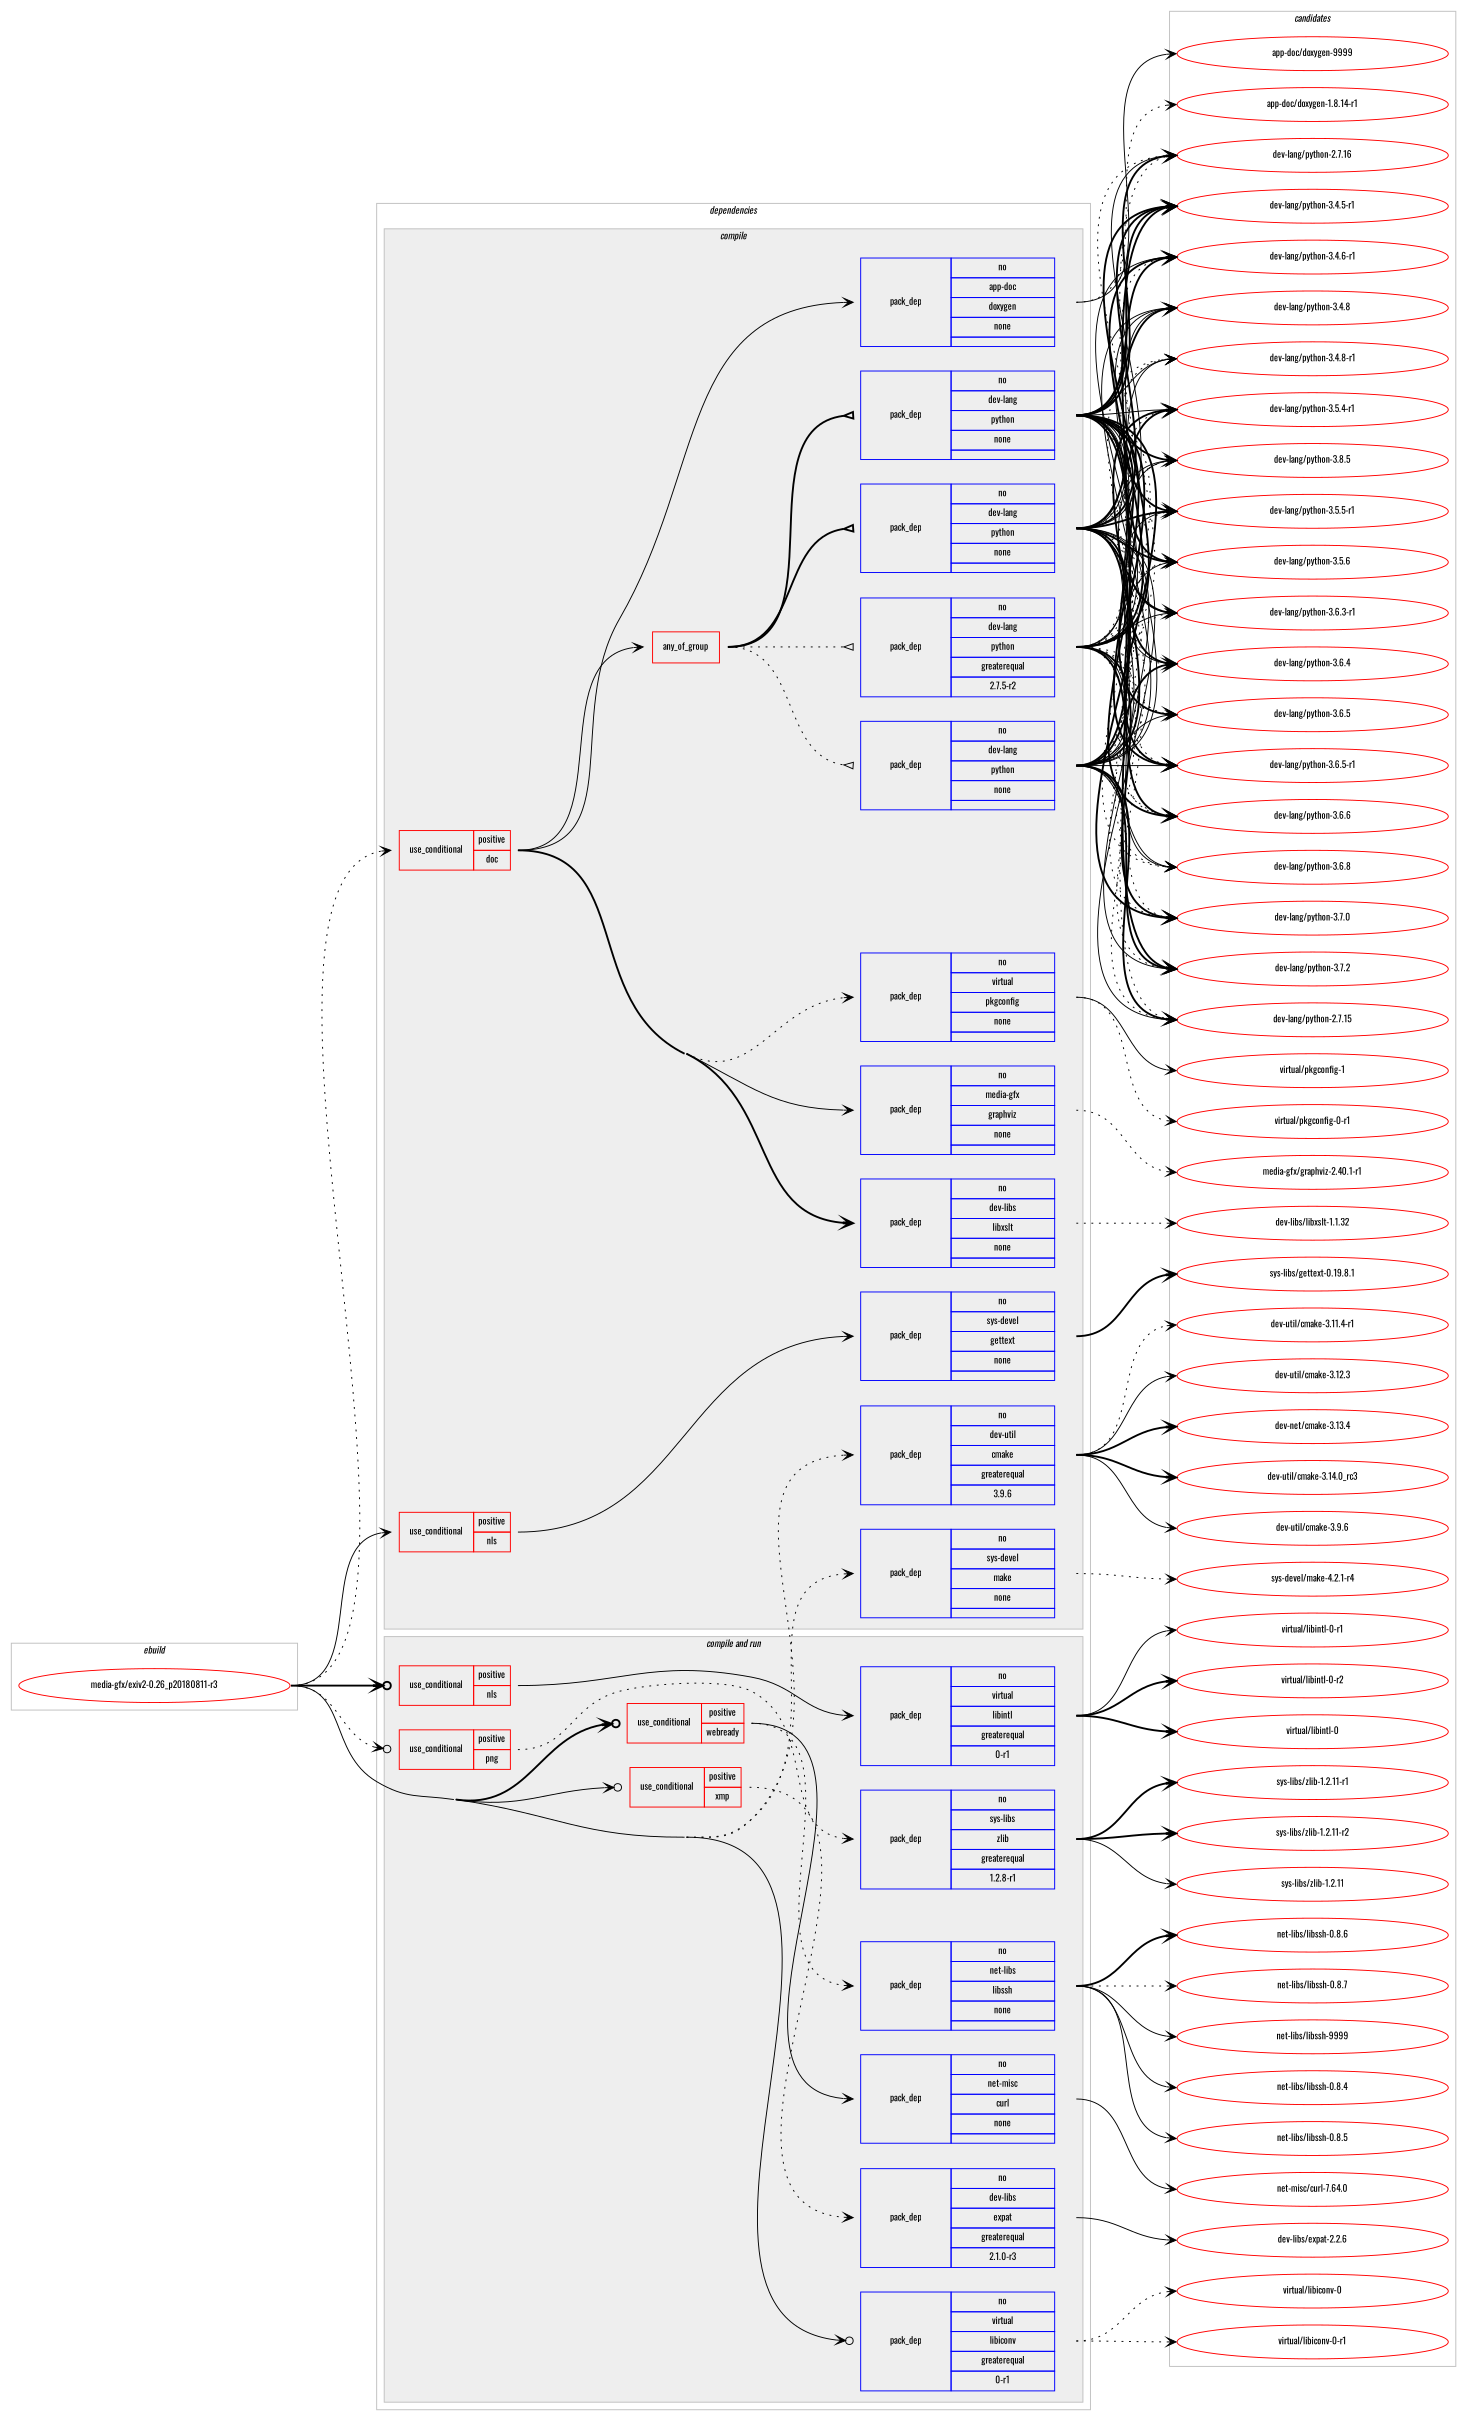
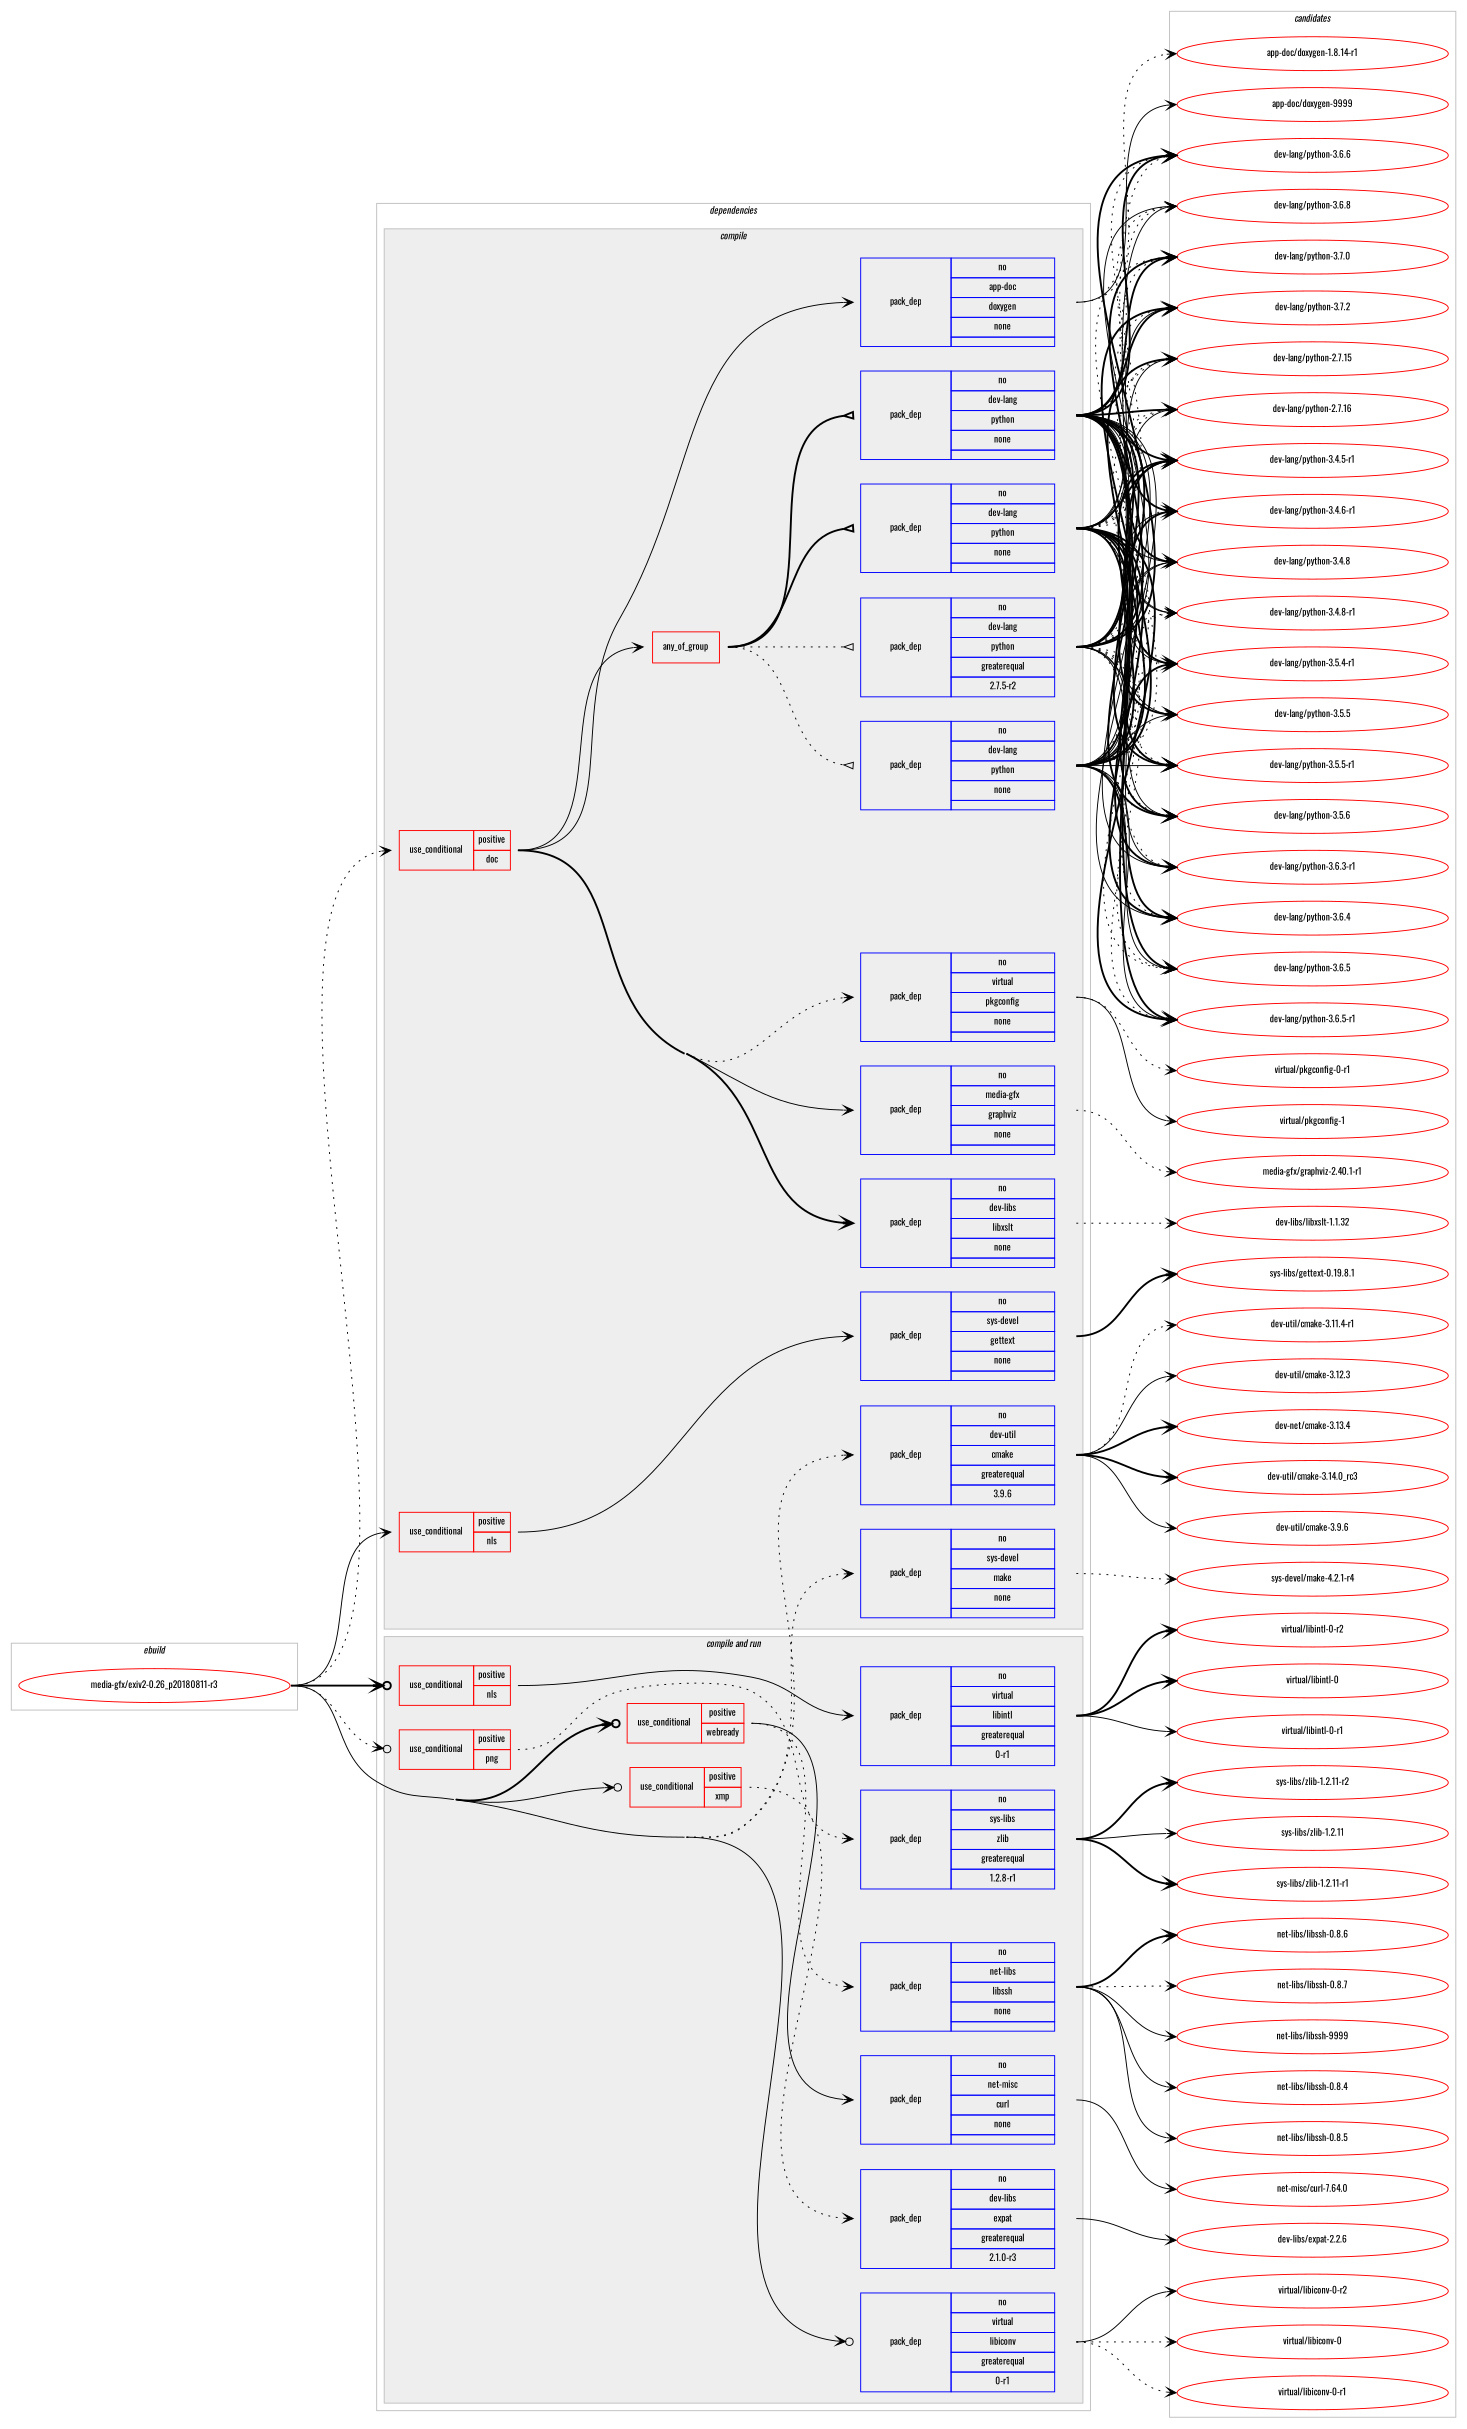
(1313, 460) -> (1313, 715)
none -> (1313, 2291)
